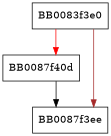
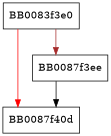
(56, 90) -> (56, 90)
